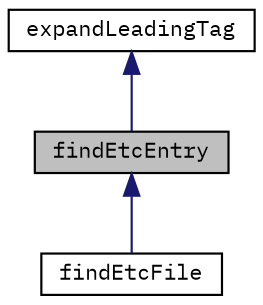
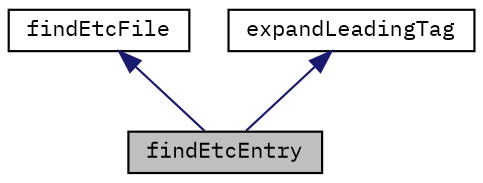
(132, 225) -> (170, 99)
